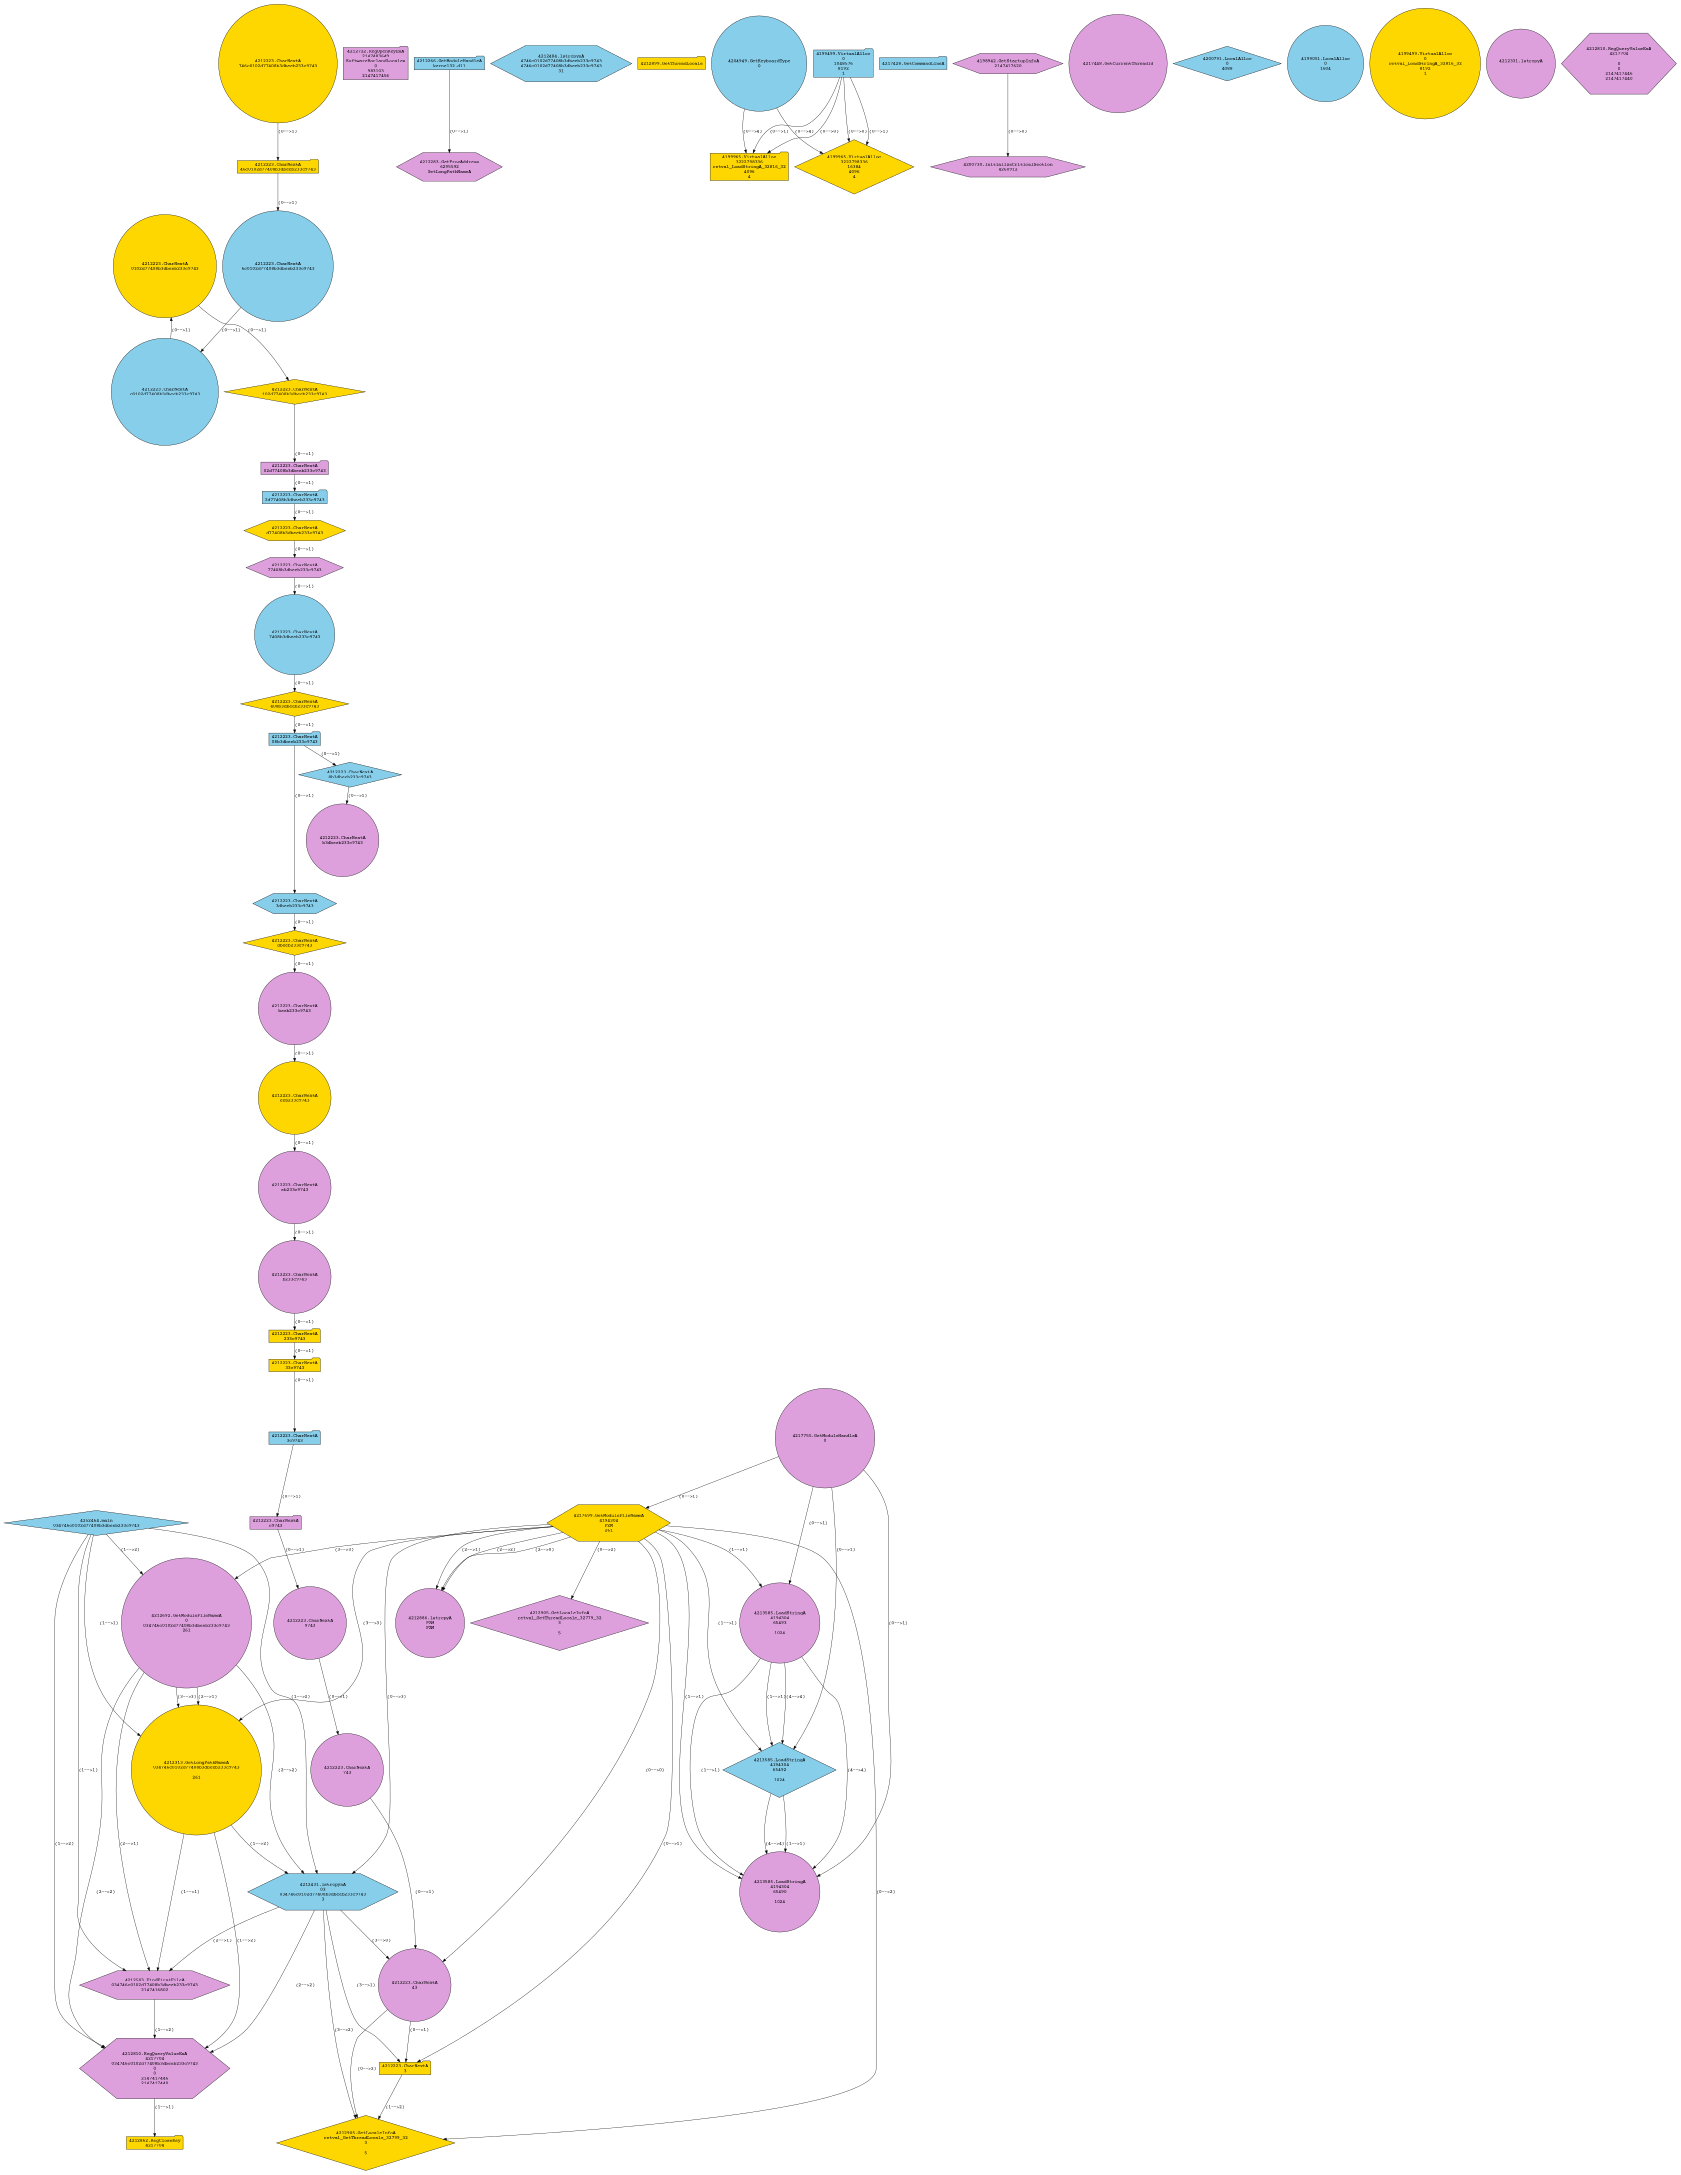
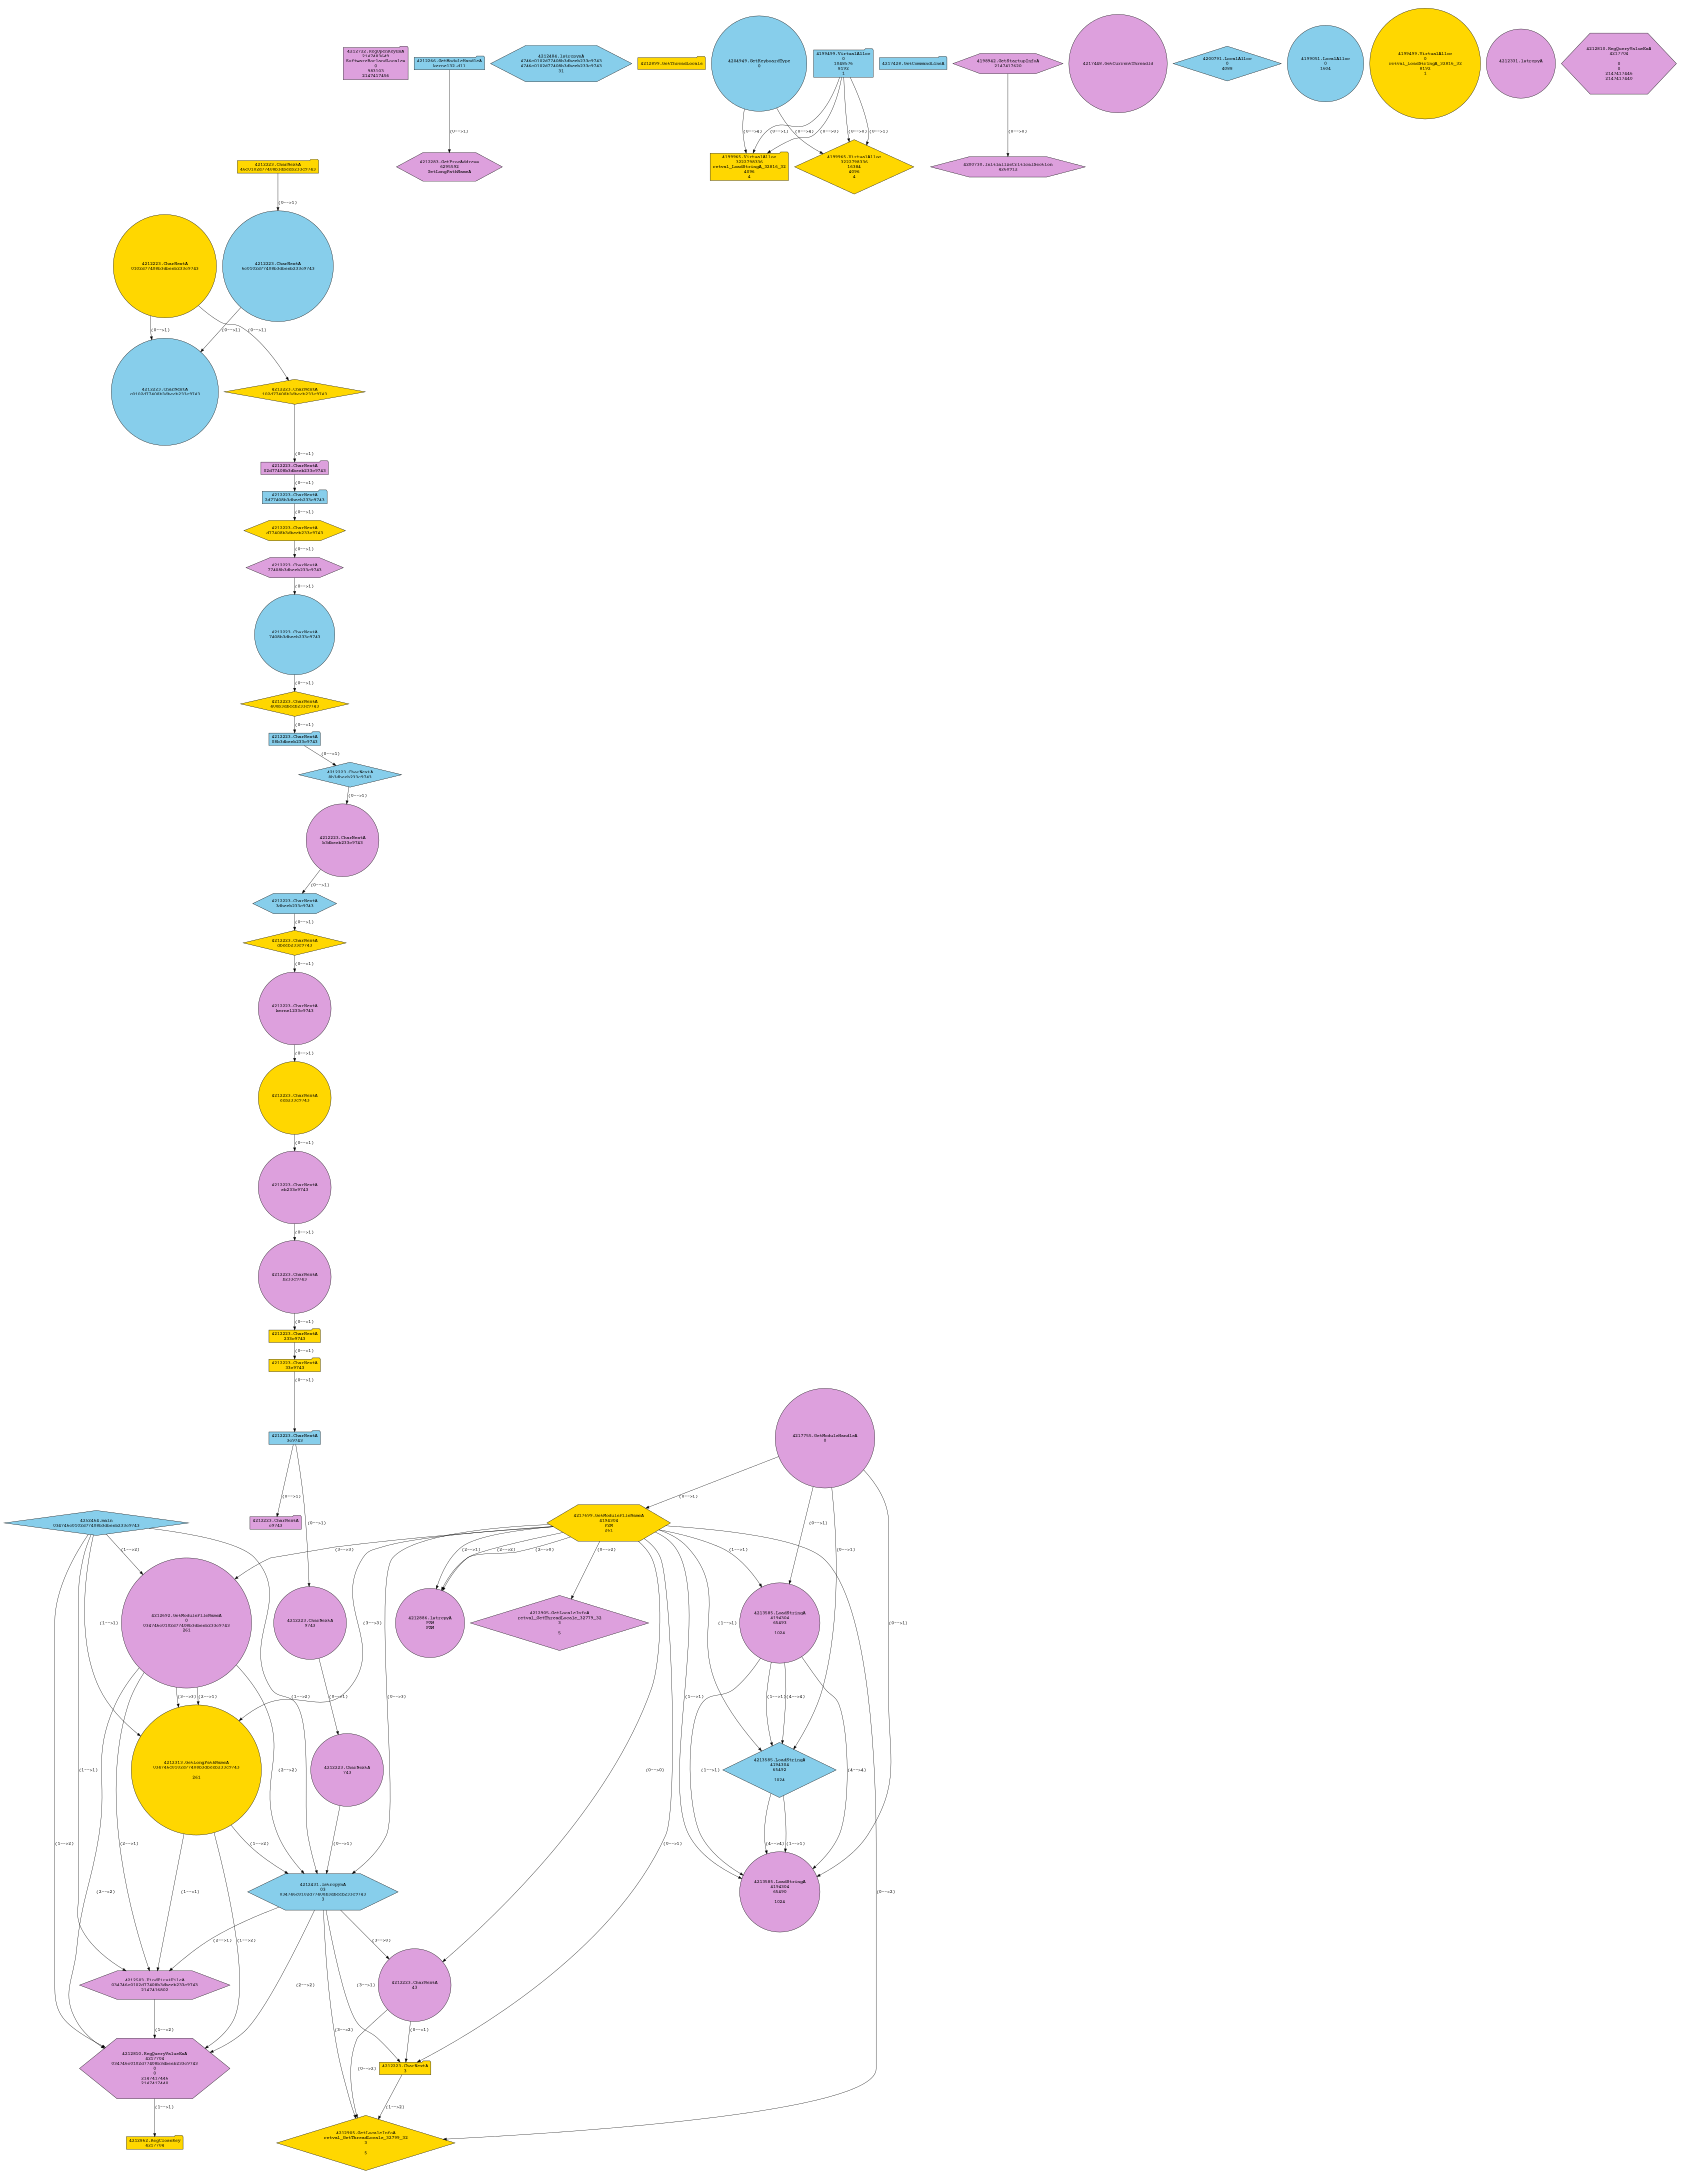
(278, 64) -> none
(171, 330) -> (150, 326)
(295, 818) -> (312, 880)
(295, 1008) -> (295, 1008)
(287, 1557) -> (305, 1514)
(406, 1868) -> (334, 1838)
